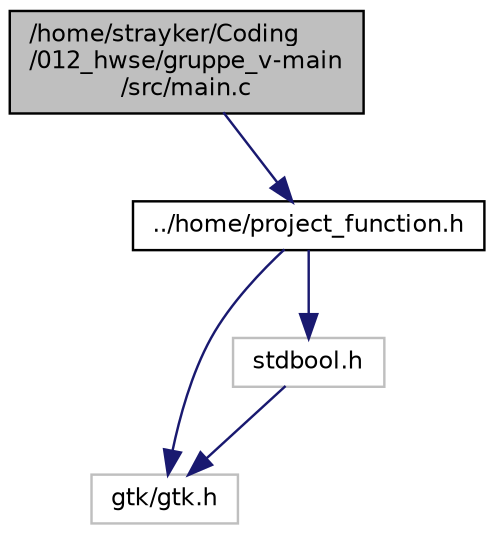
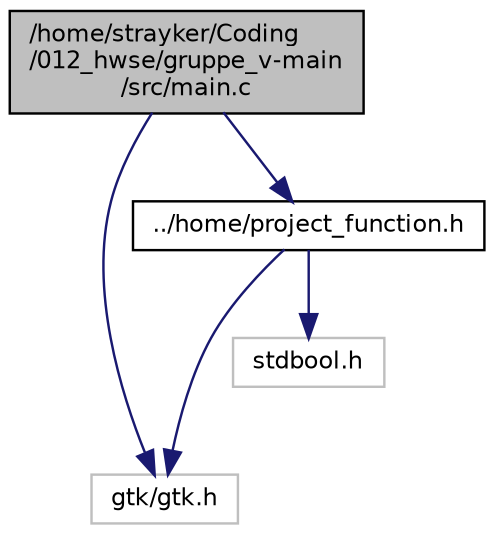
(246, 422) -> (104, 280)
